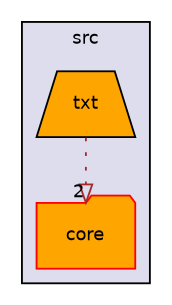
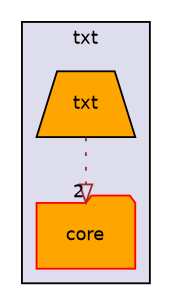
(86, 39) -> (86, 39)
